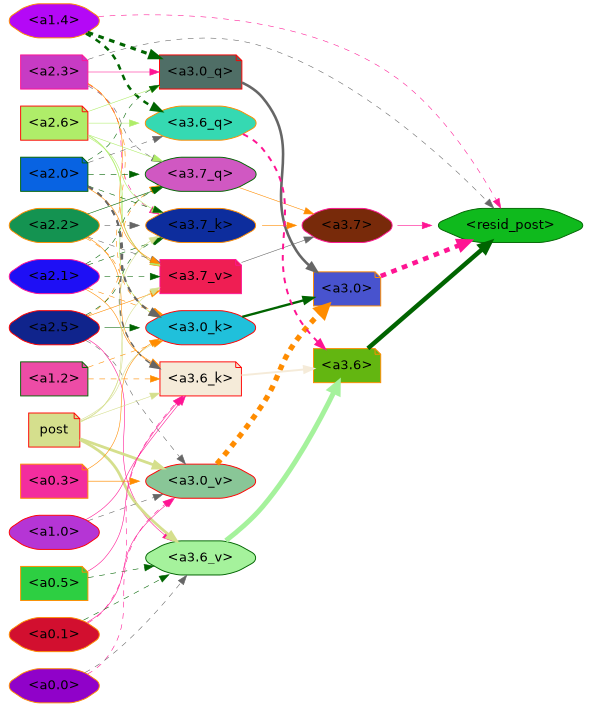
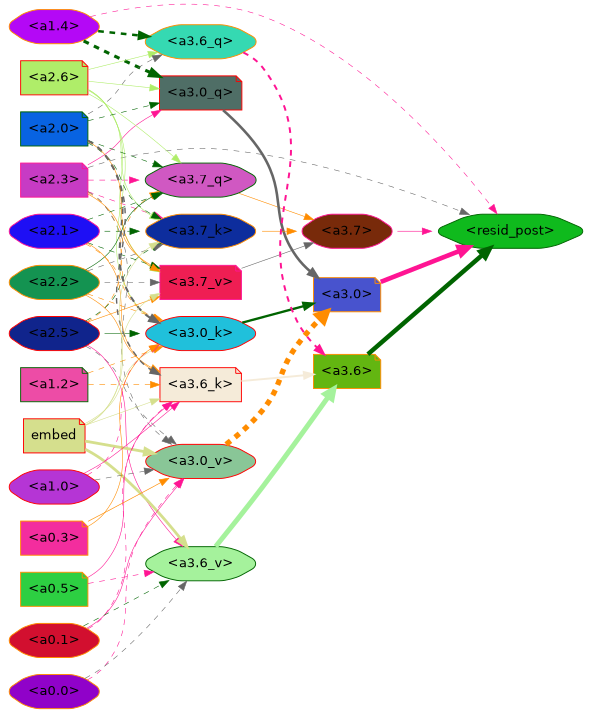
(128, 137) -> (109, 180)
(420, 261) -> (420, 266)
none -> (124, 315)
none -> (121, 414)
(54, 430) -> (54, 436)
(116, 573) -> (115, 579)
